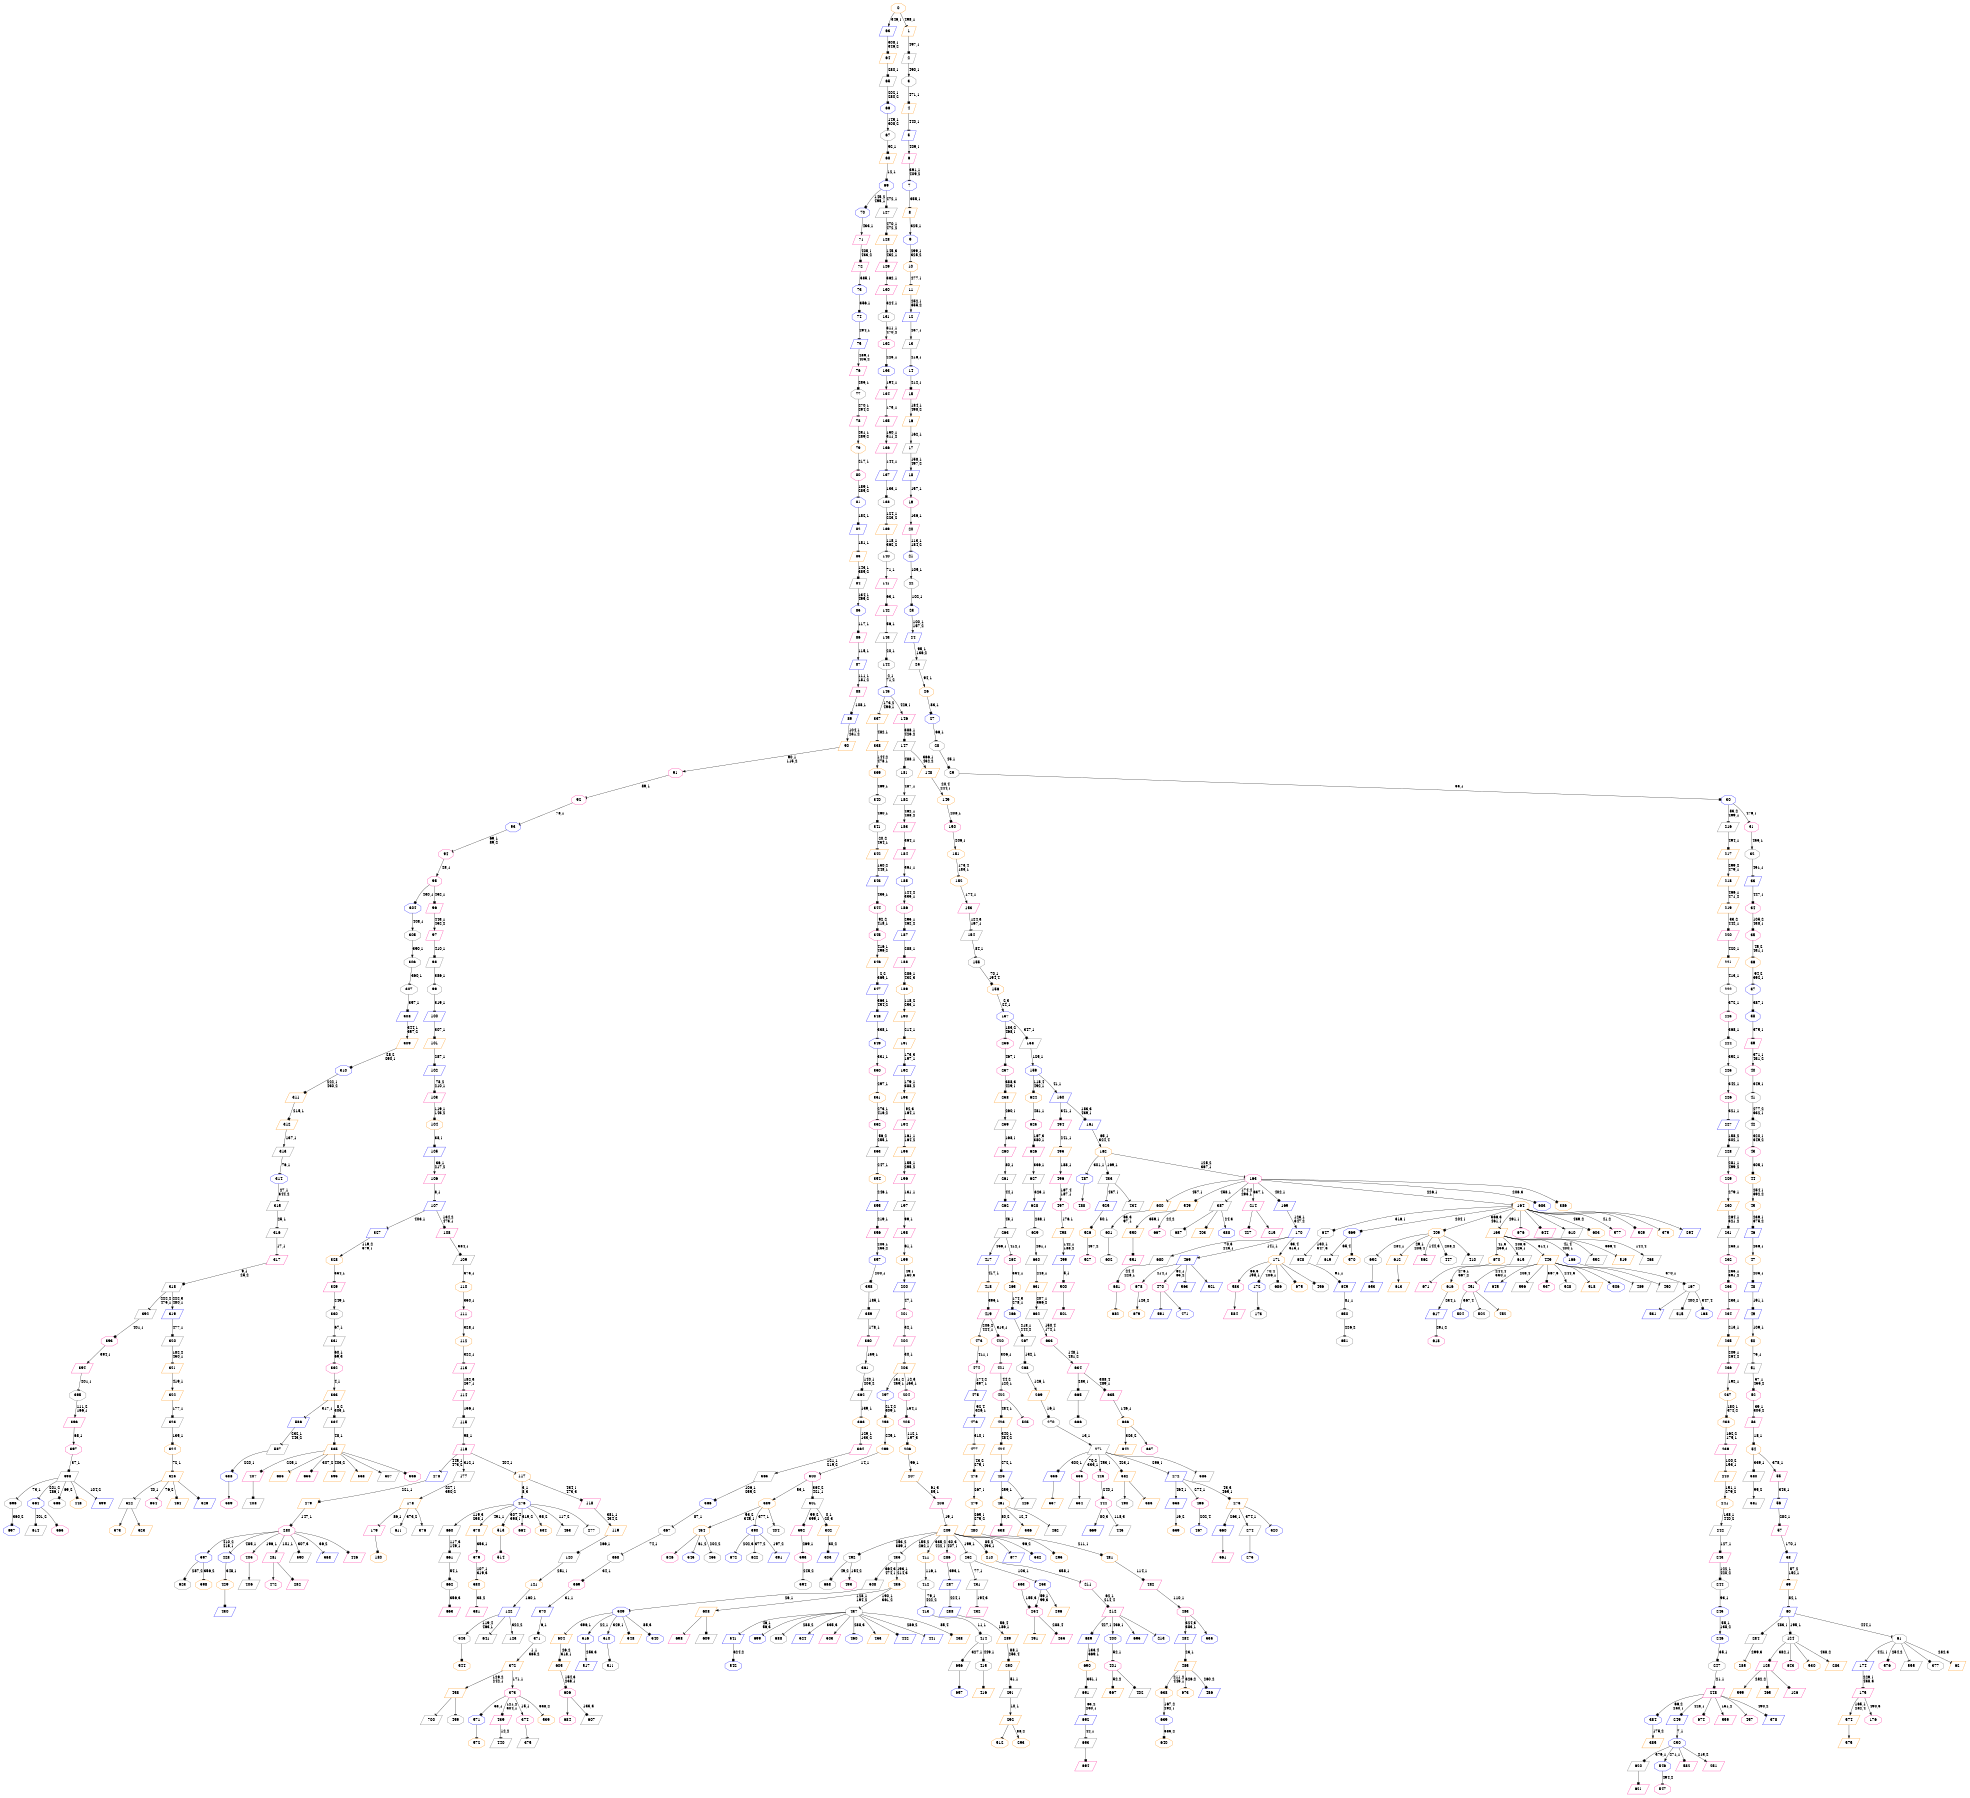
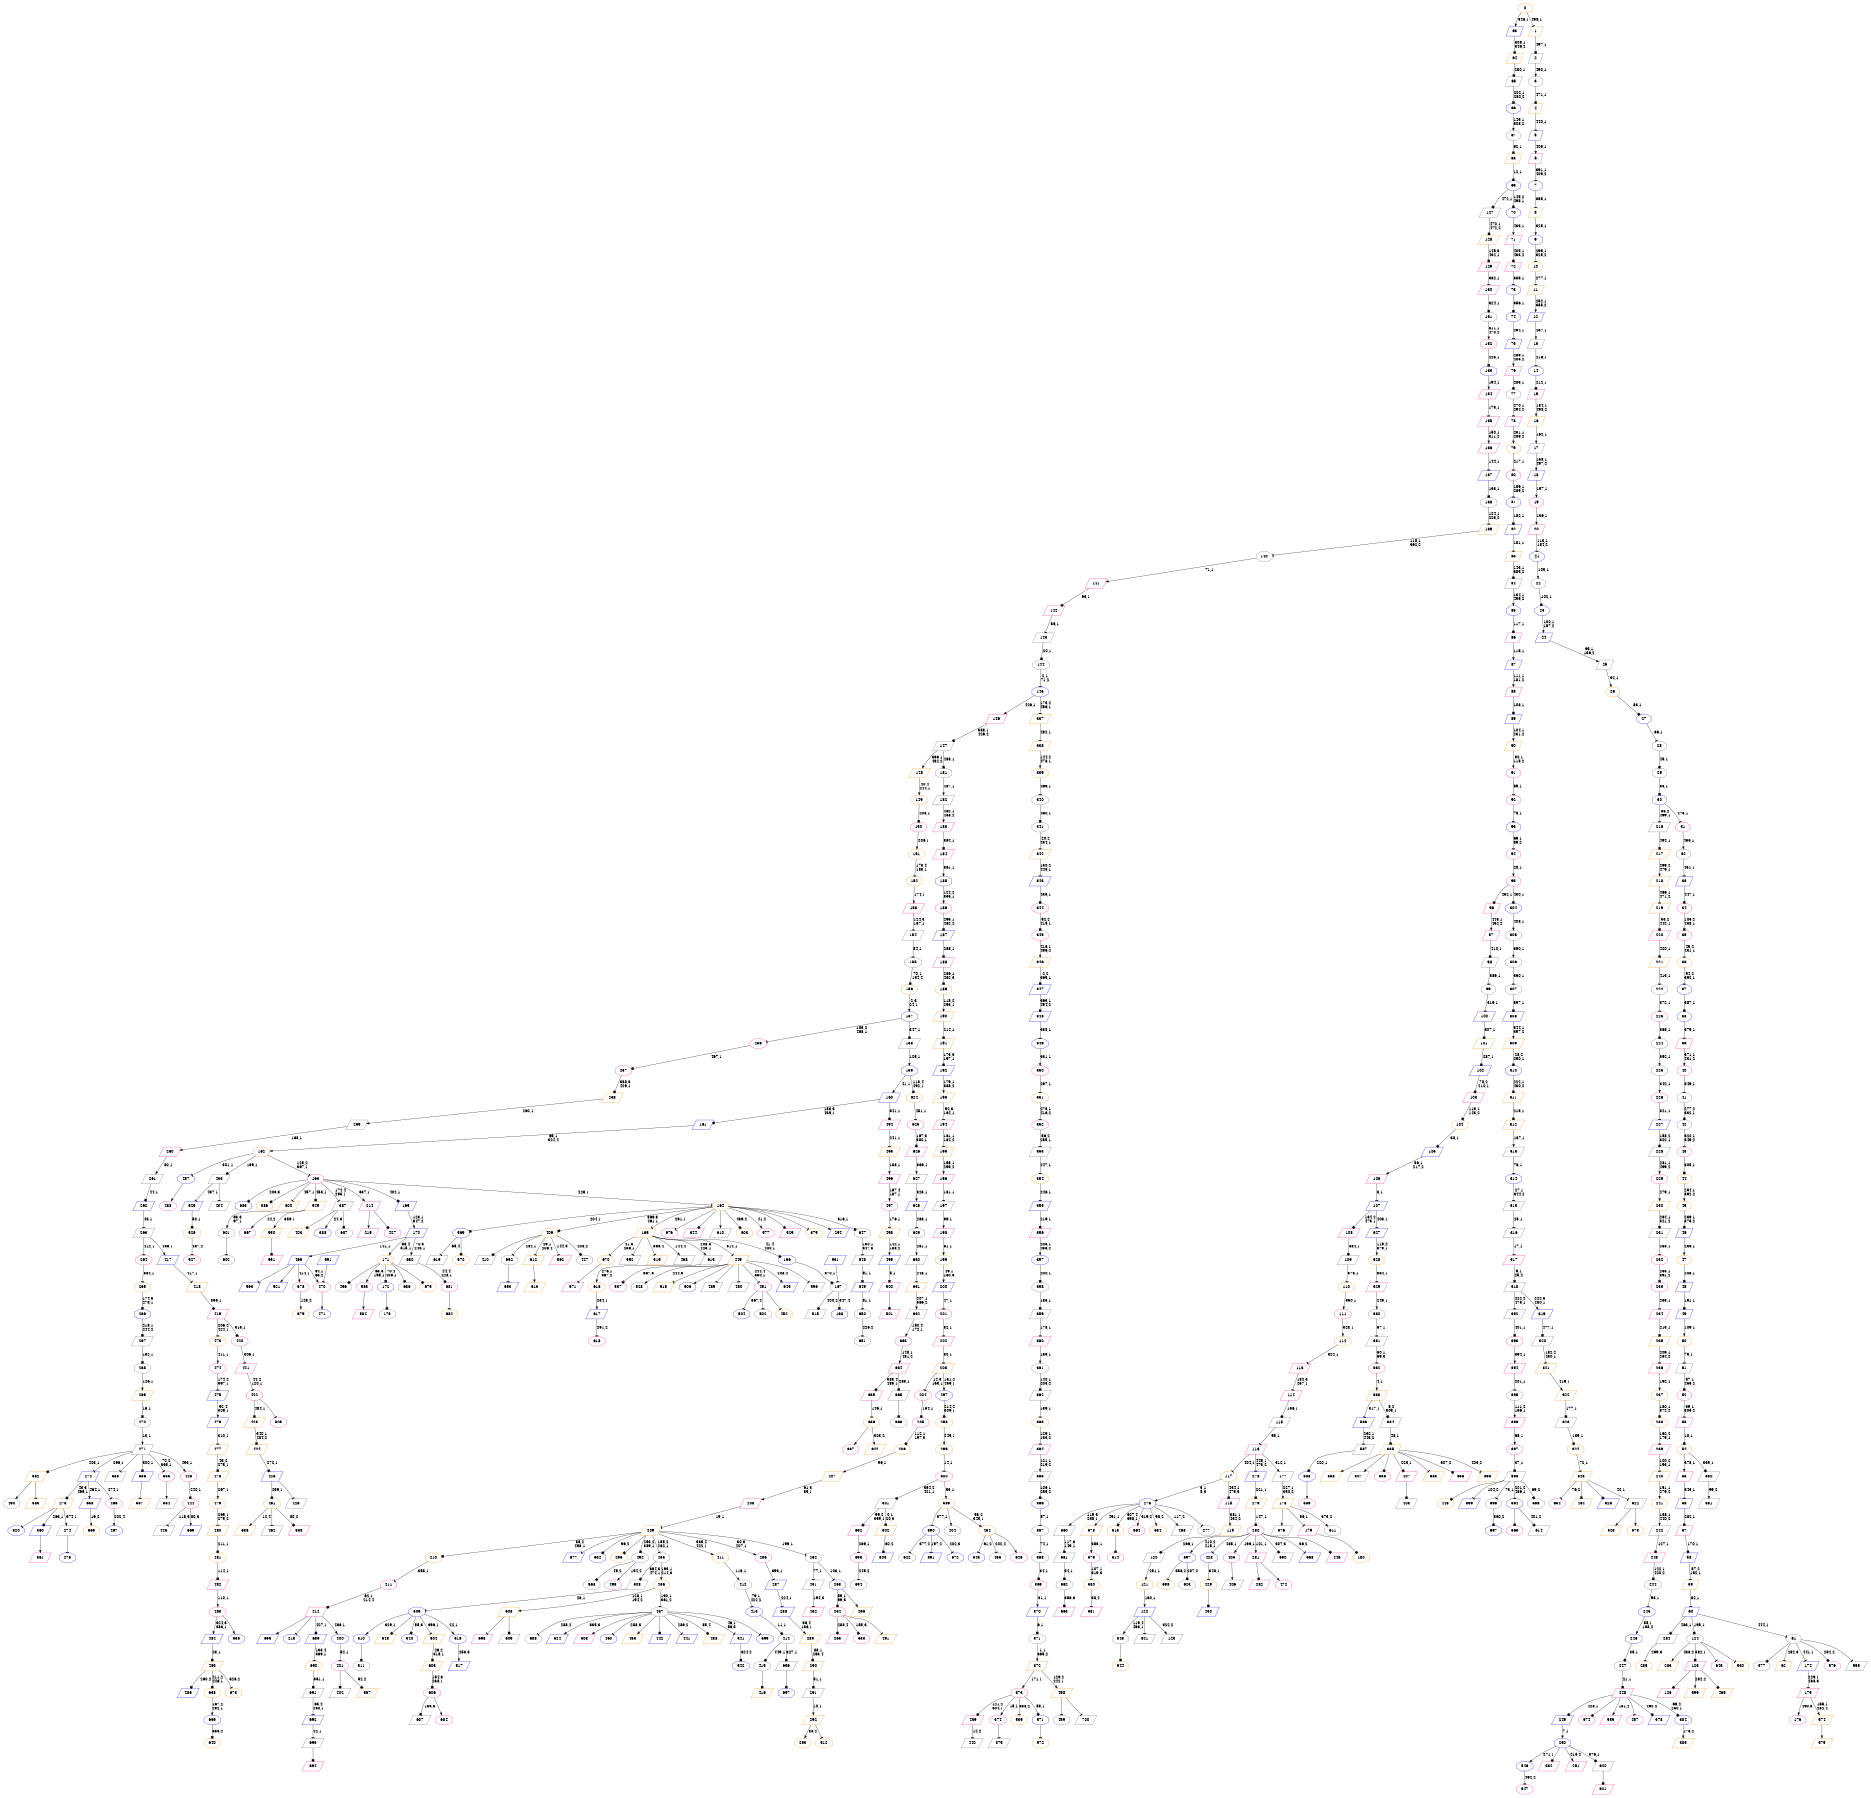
(1161, 1300) -> (325, 1273)
(1673, 1300) -> (837, 1273)
(1024, 1598) -> (851, 1623)
